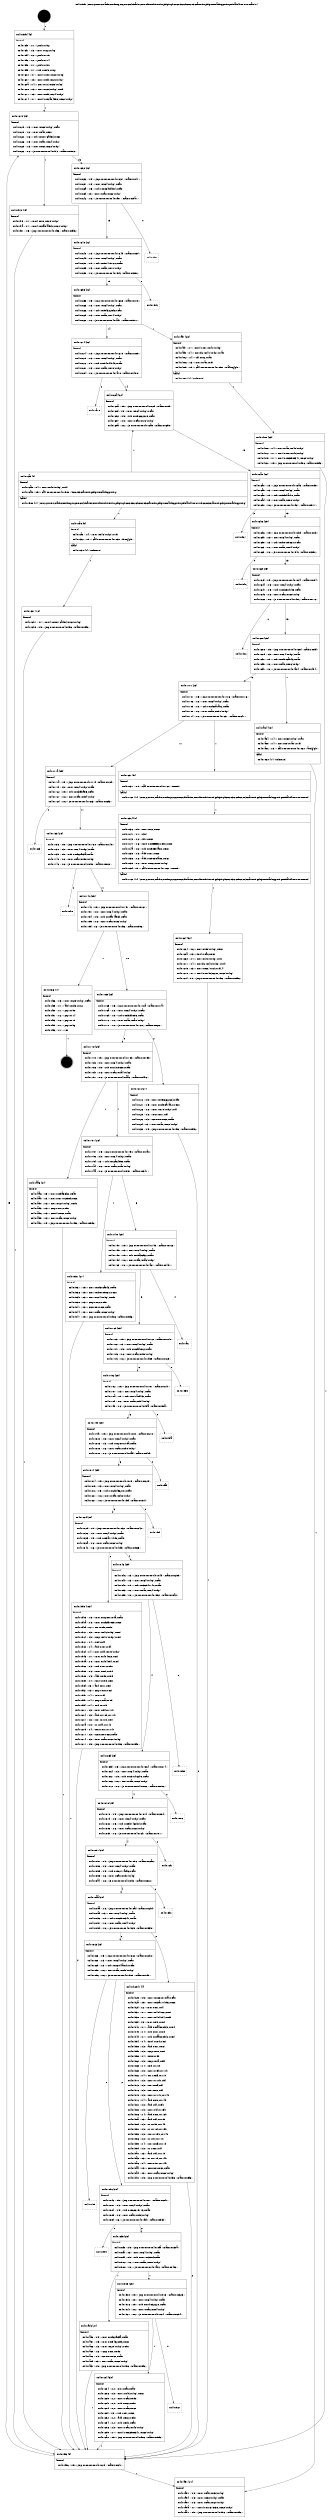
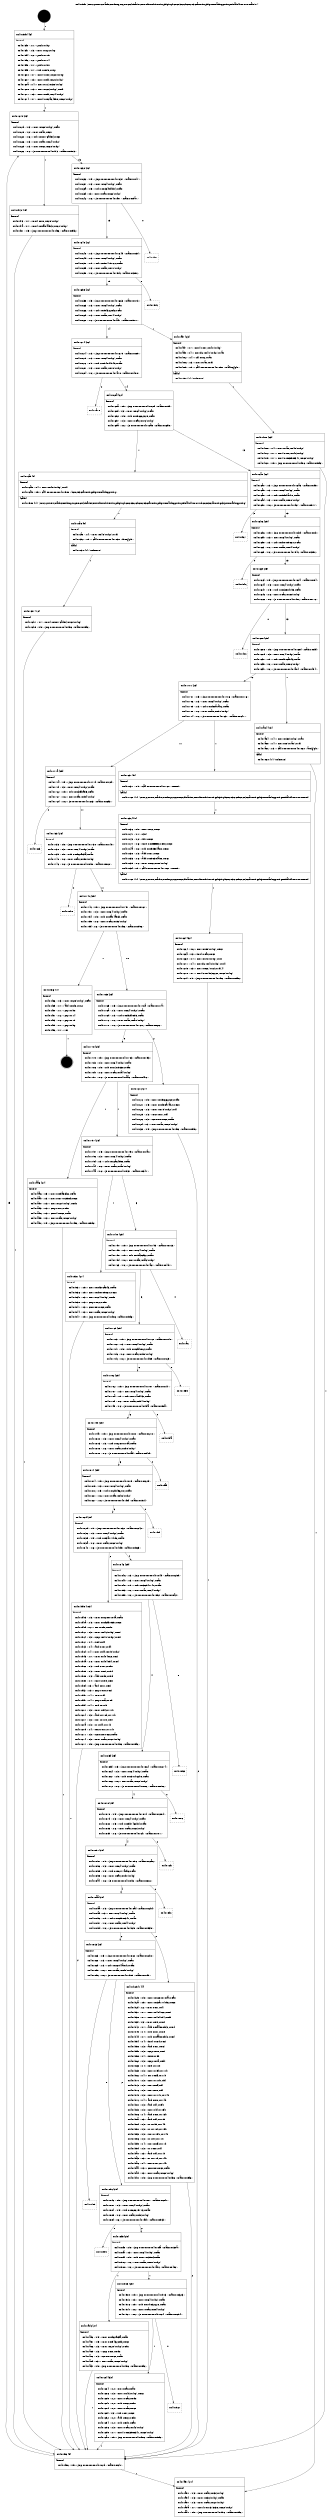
(131, 452) -> (137, 450)
